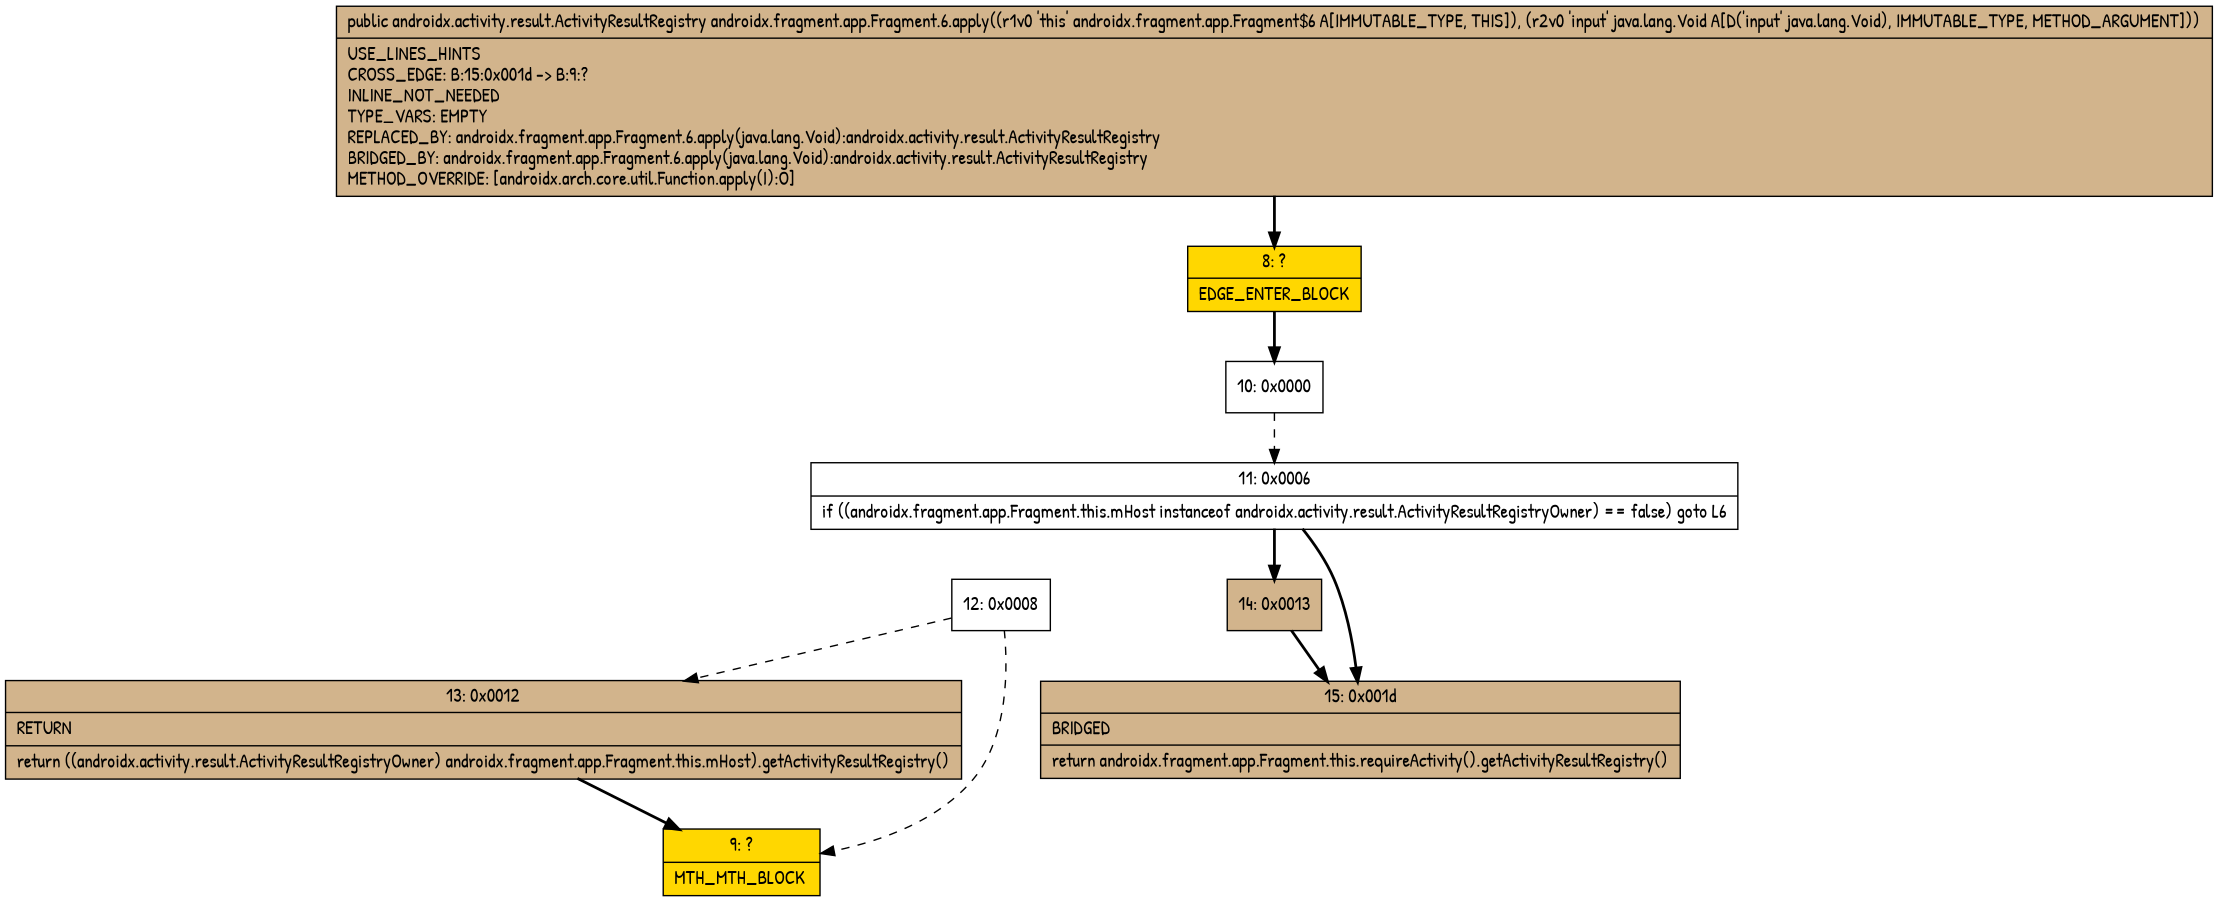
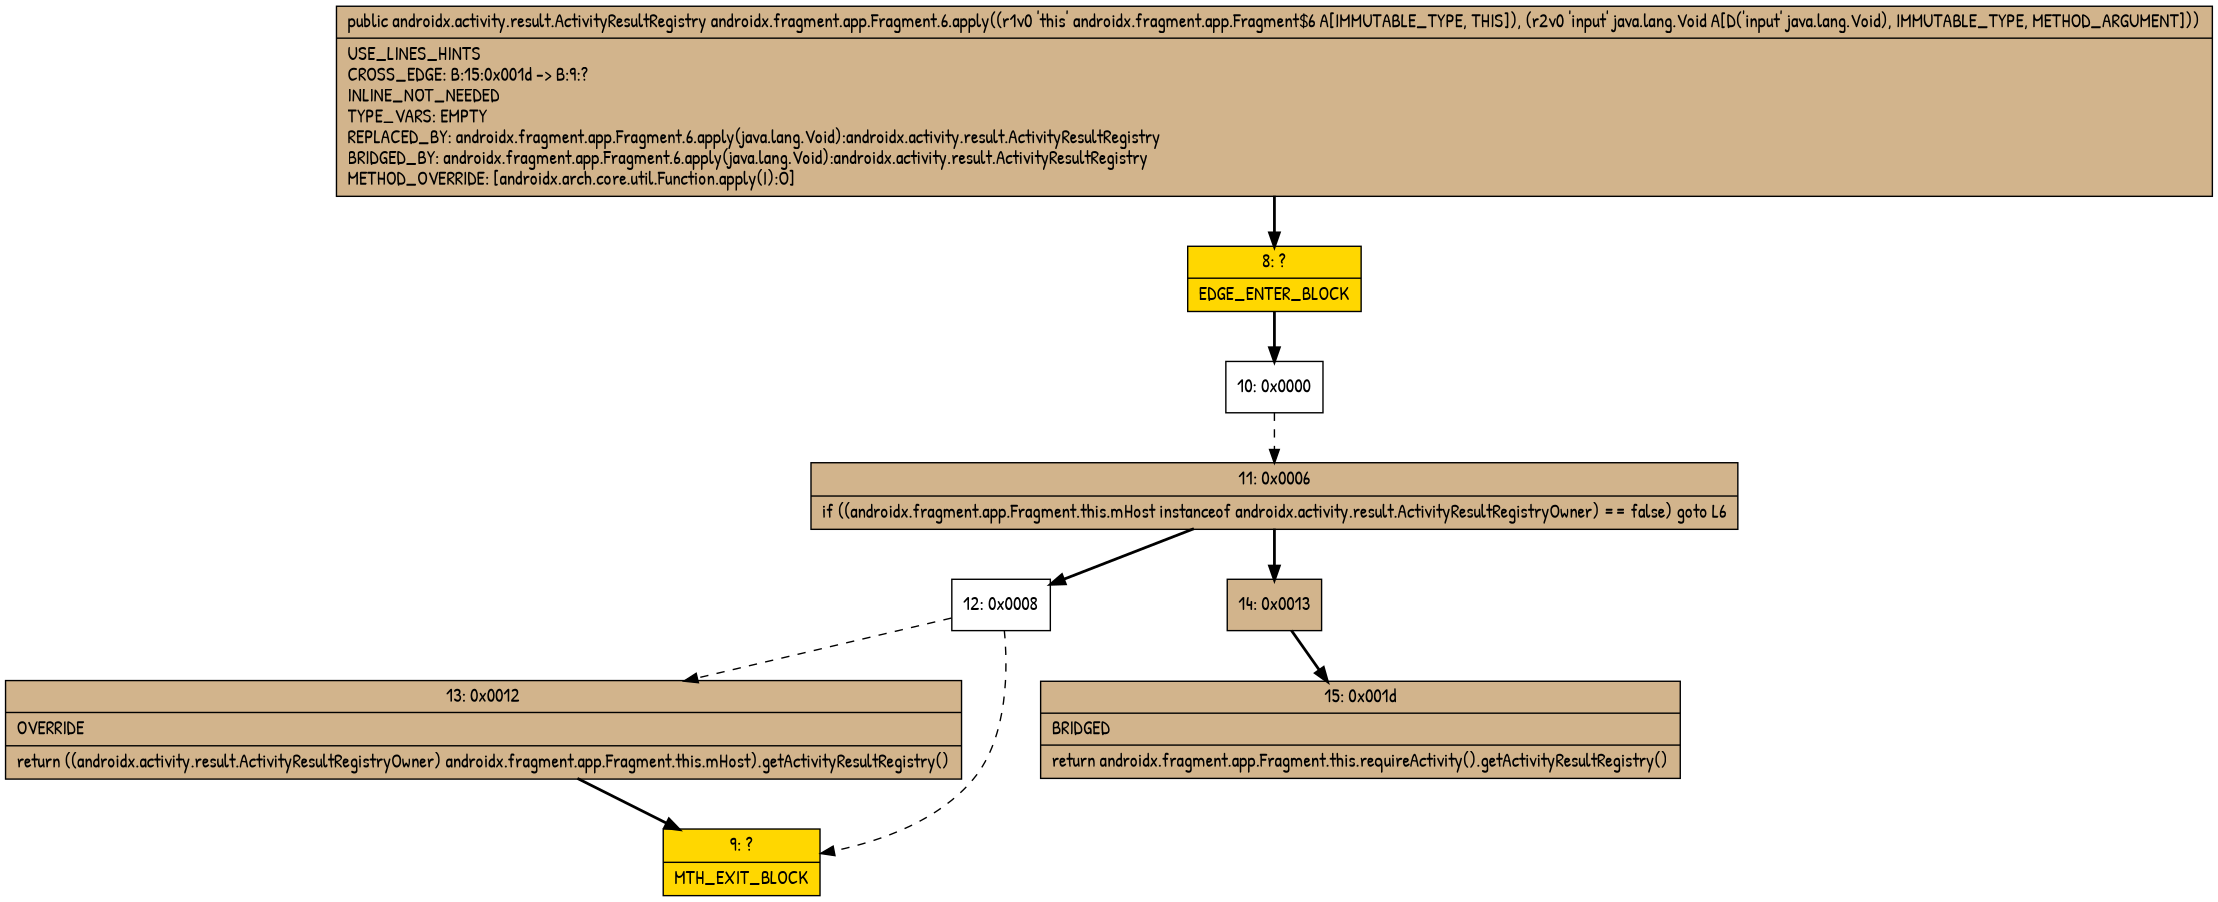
(1274, 496) -> (1274, 496)
(1340, 594) -> (1129, 554)
(44, 728) -> (51, 728)
(740, 878) -> (742, 878)
